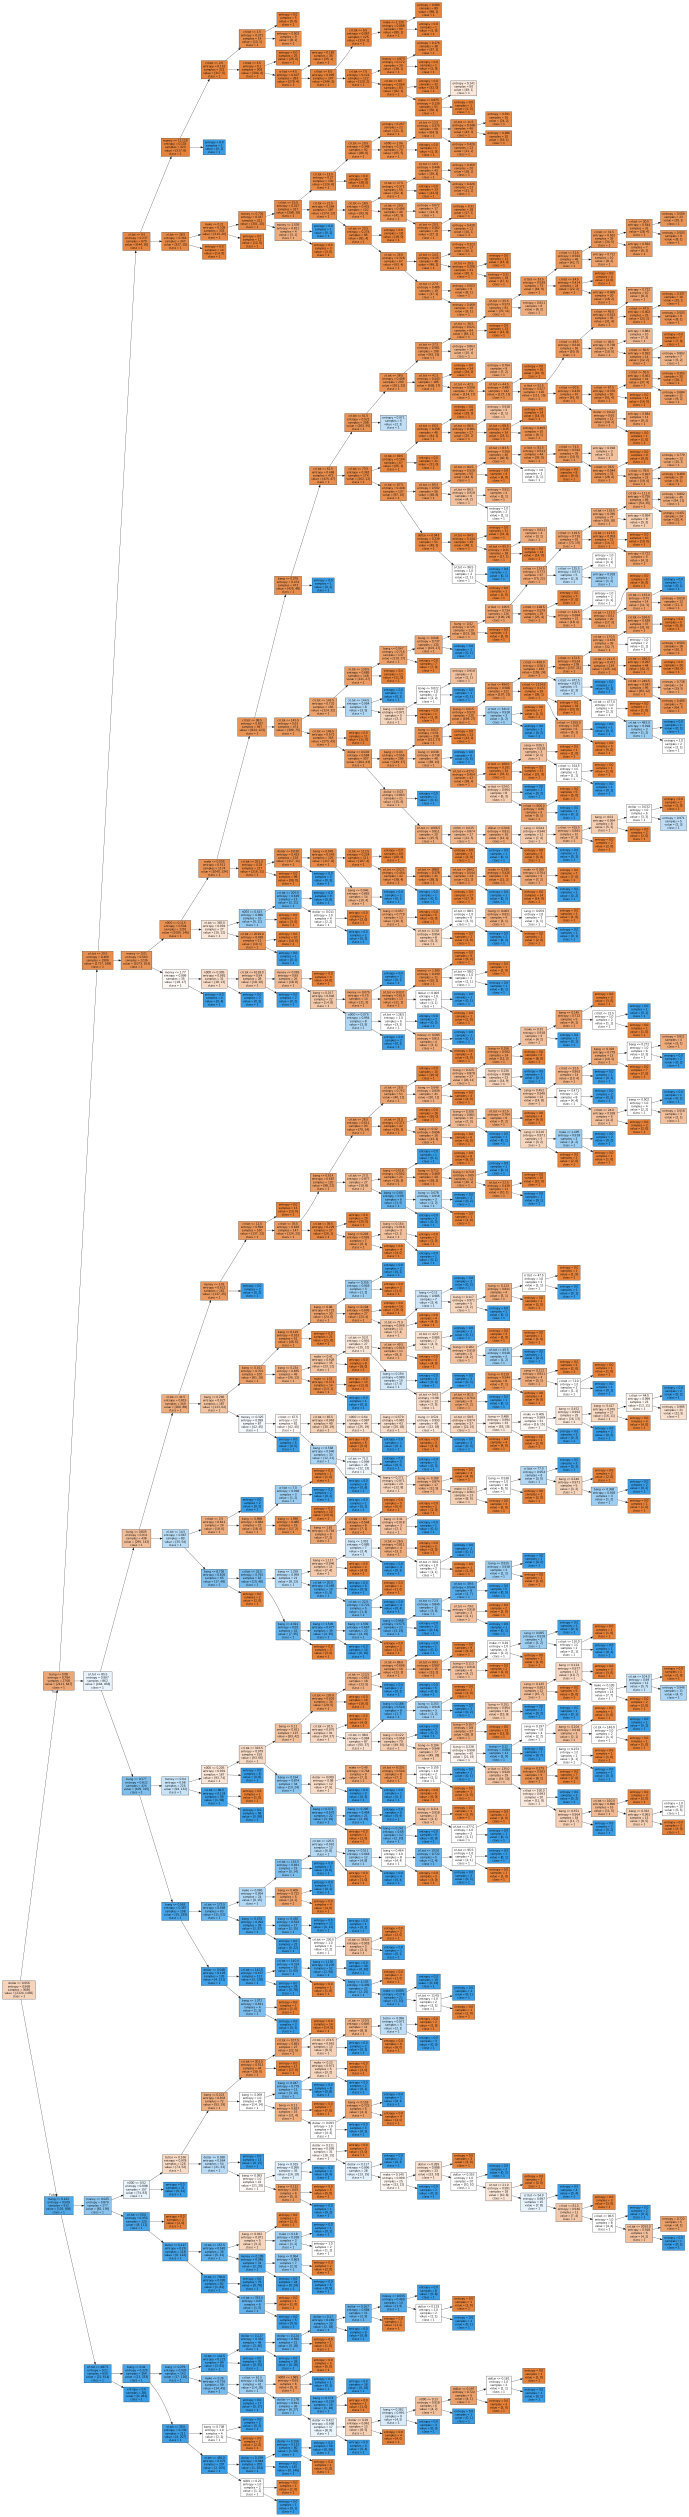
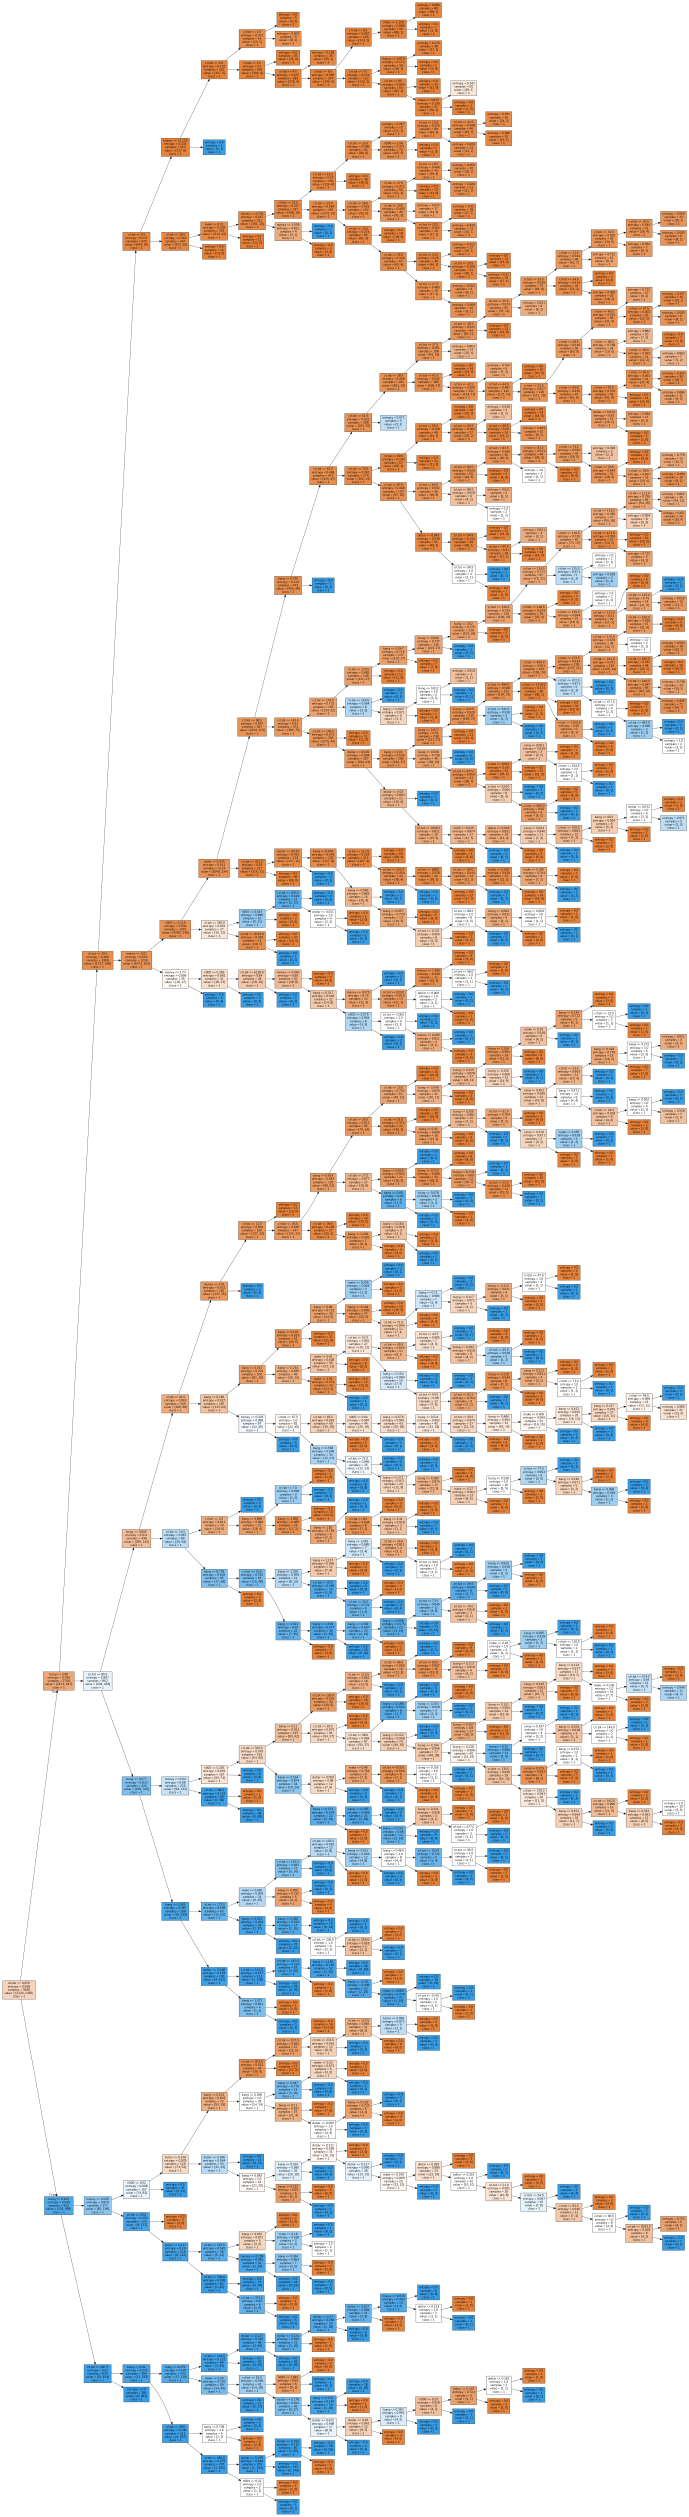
(288, 2469) -> (288, 2469)
